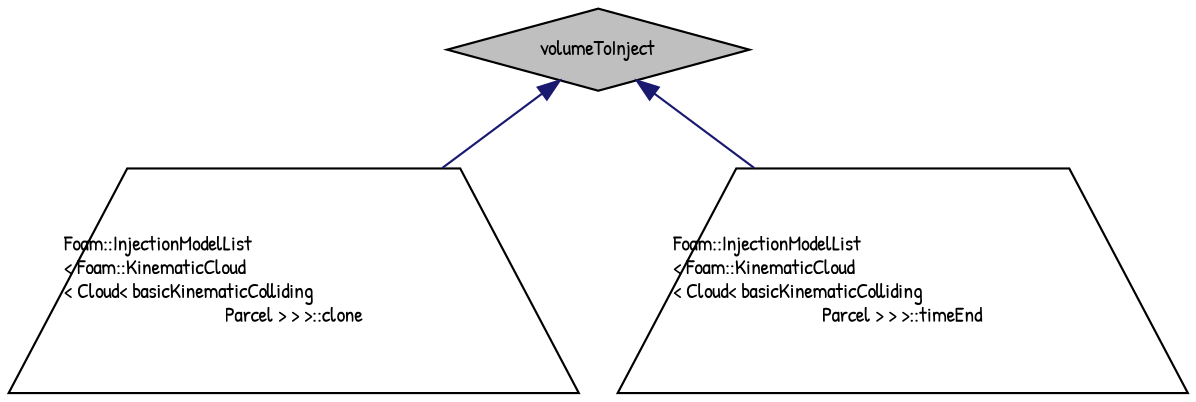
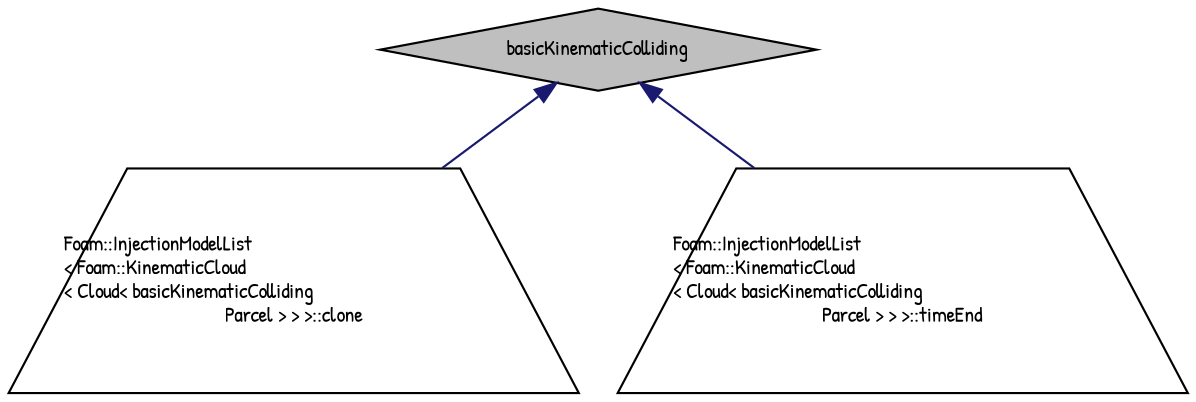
(598, 50) -> (598, 50)
